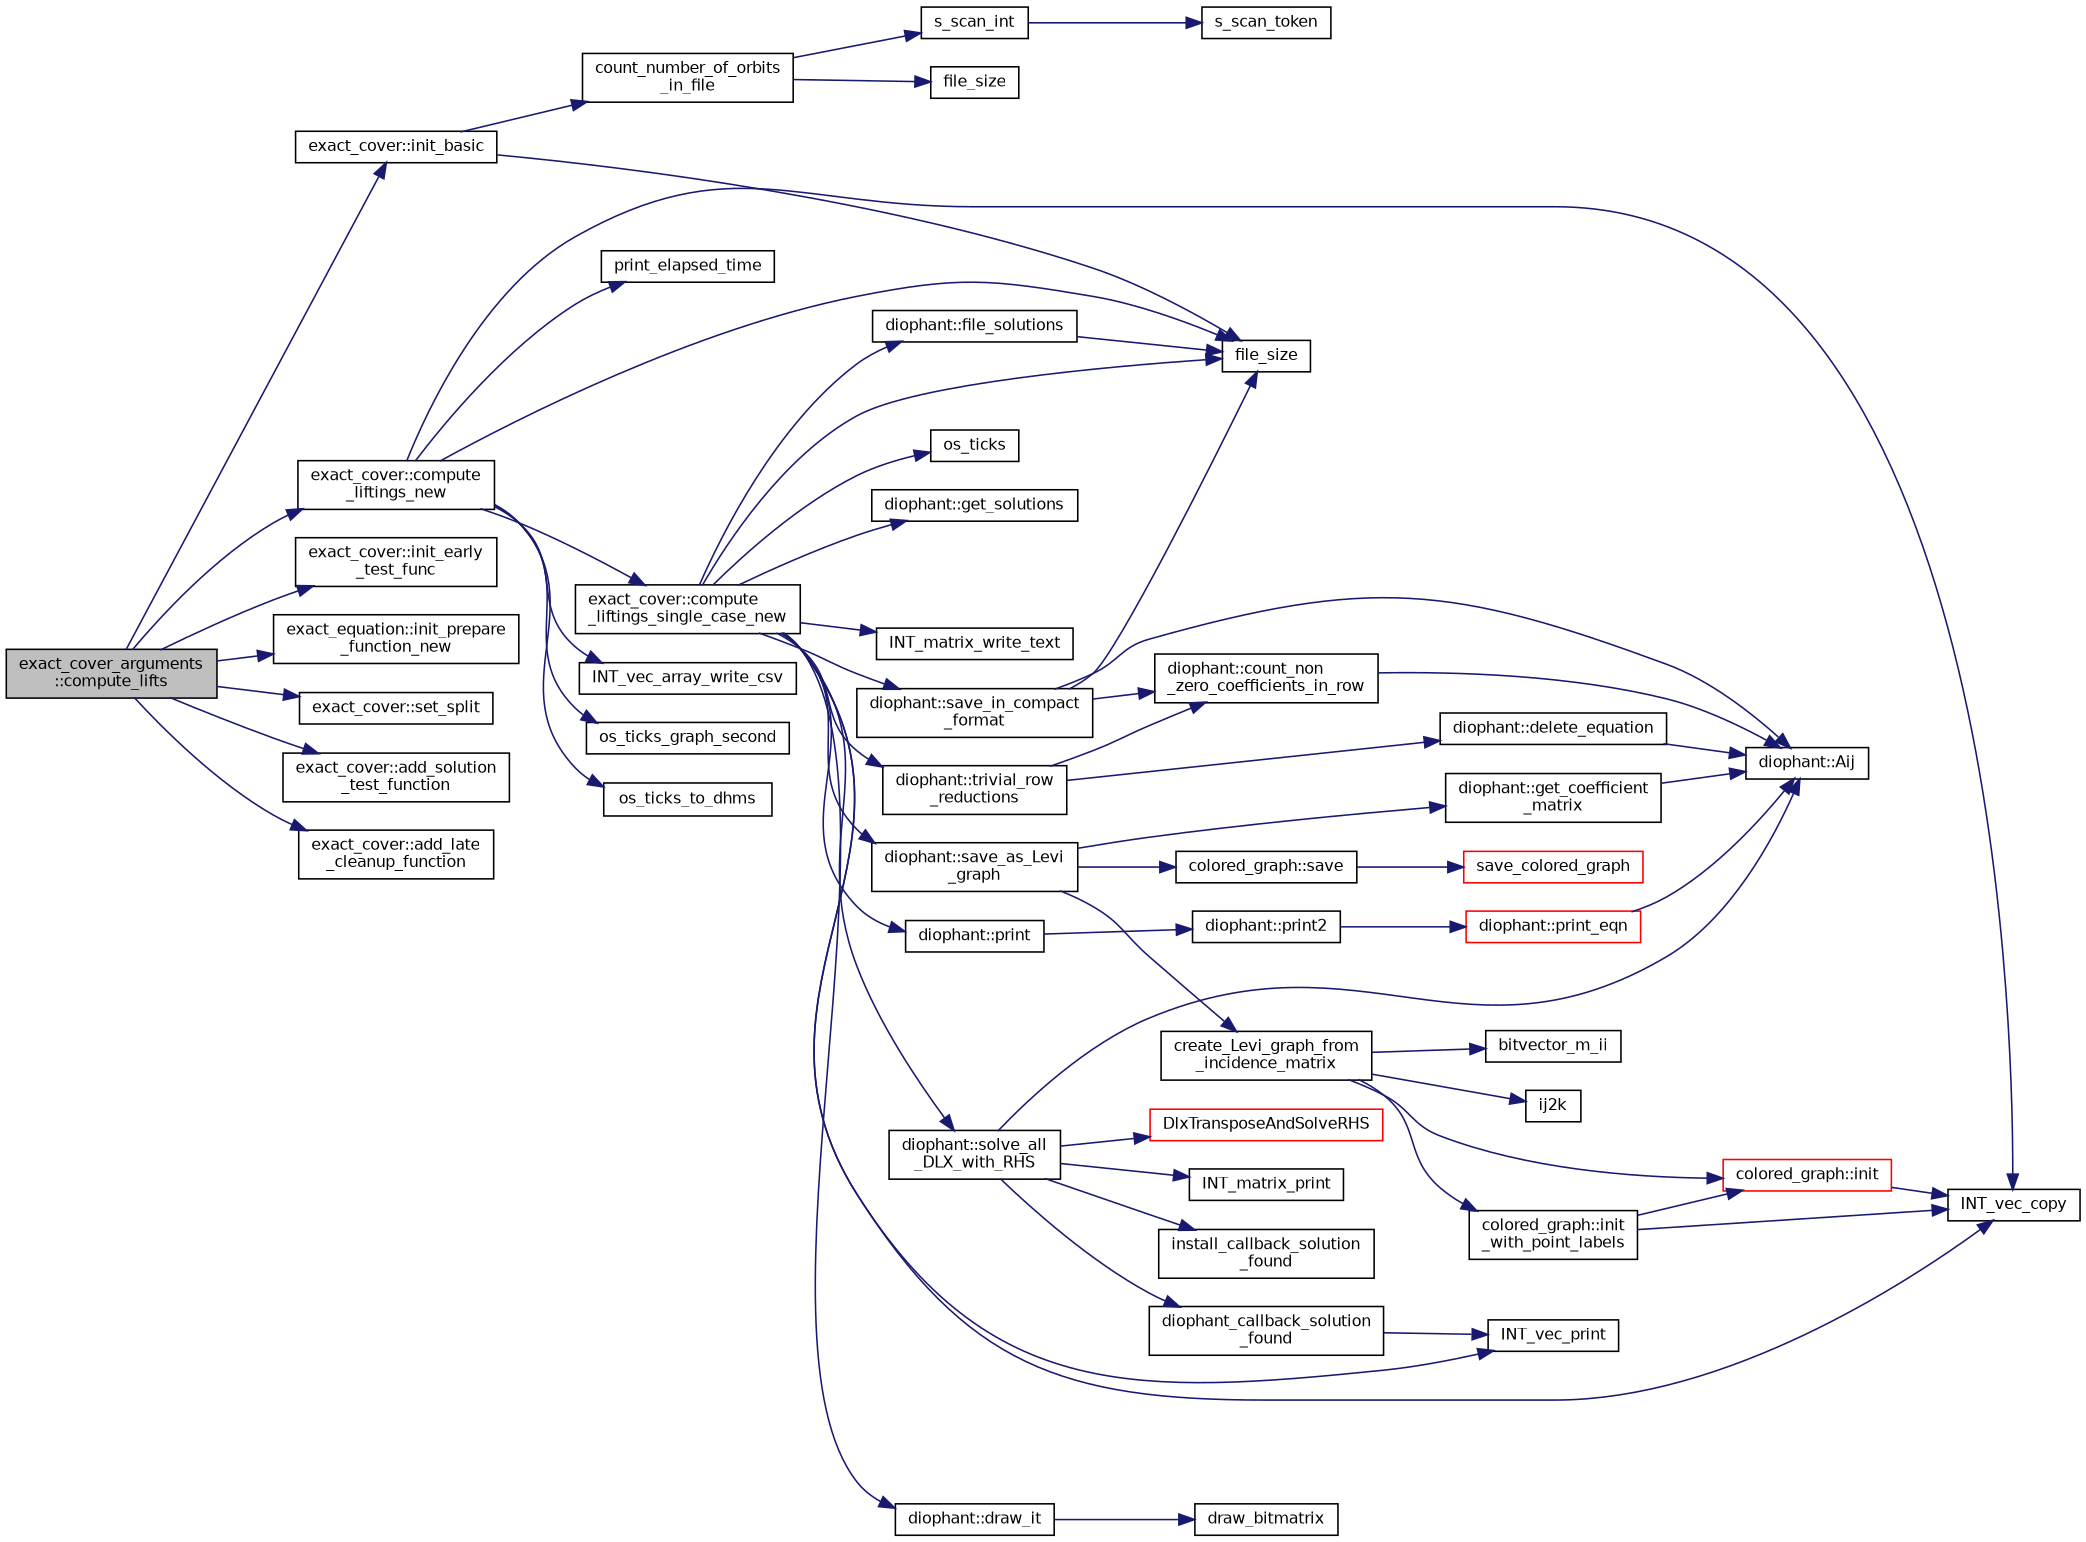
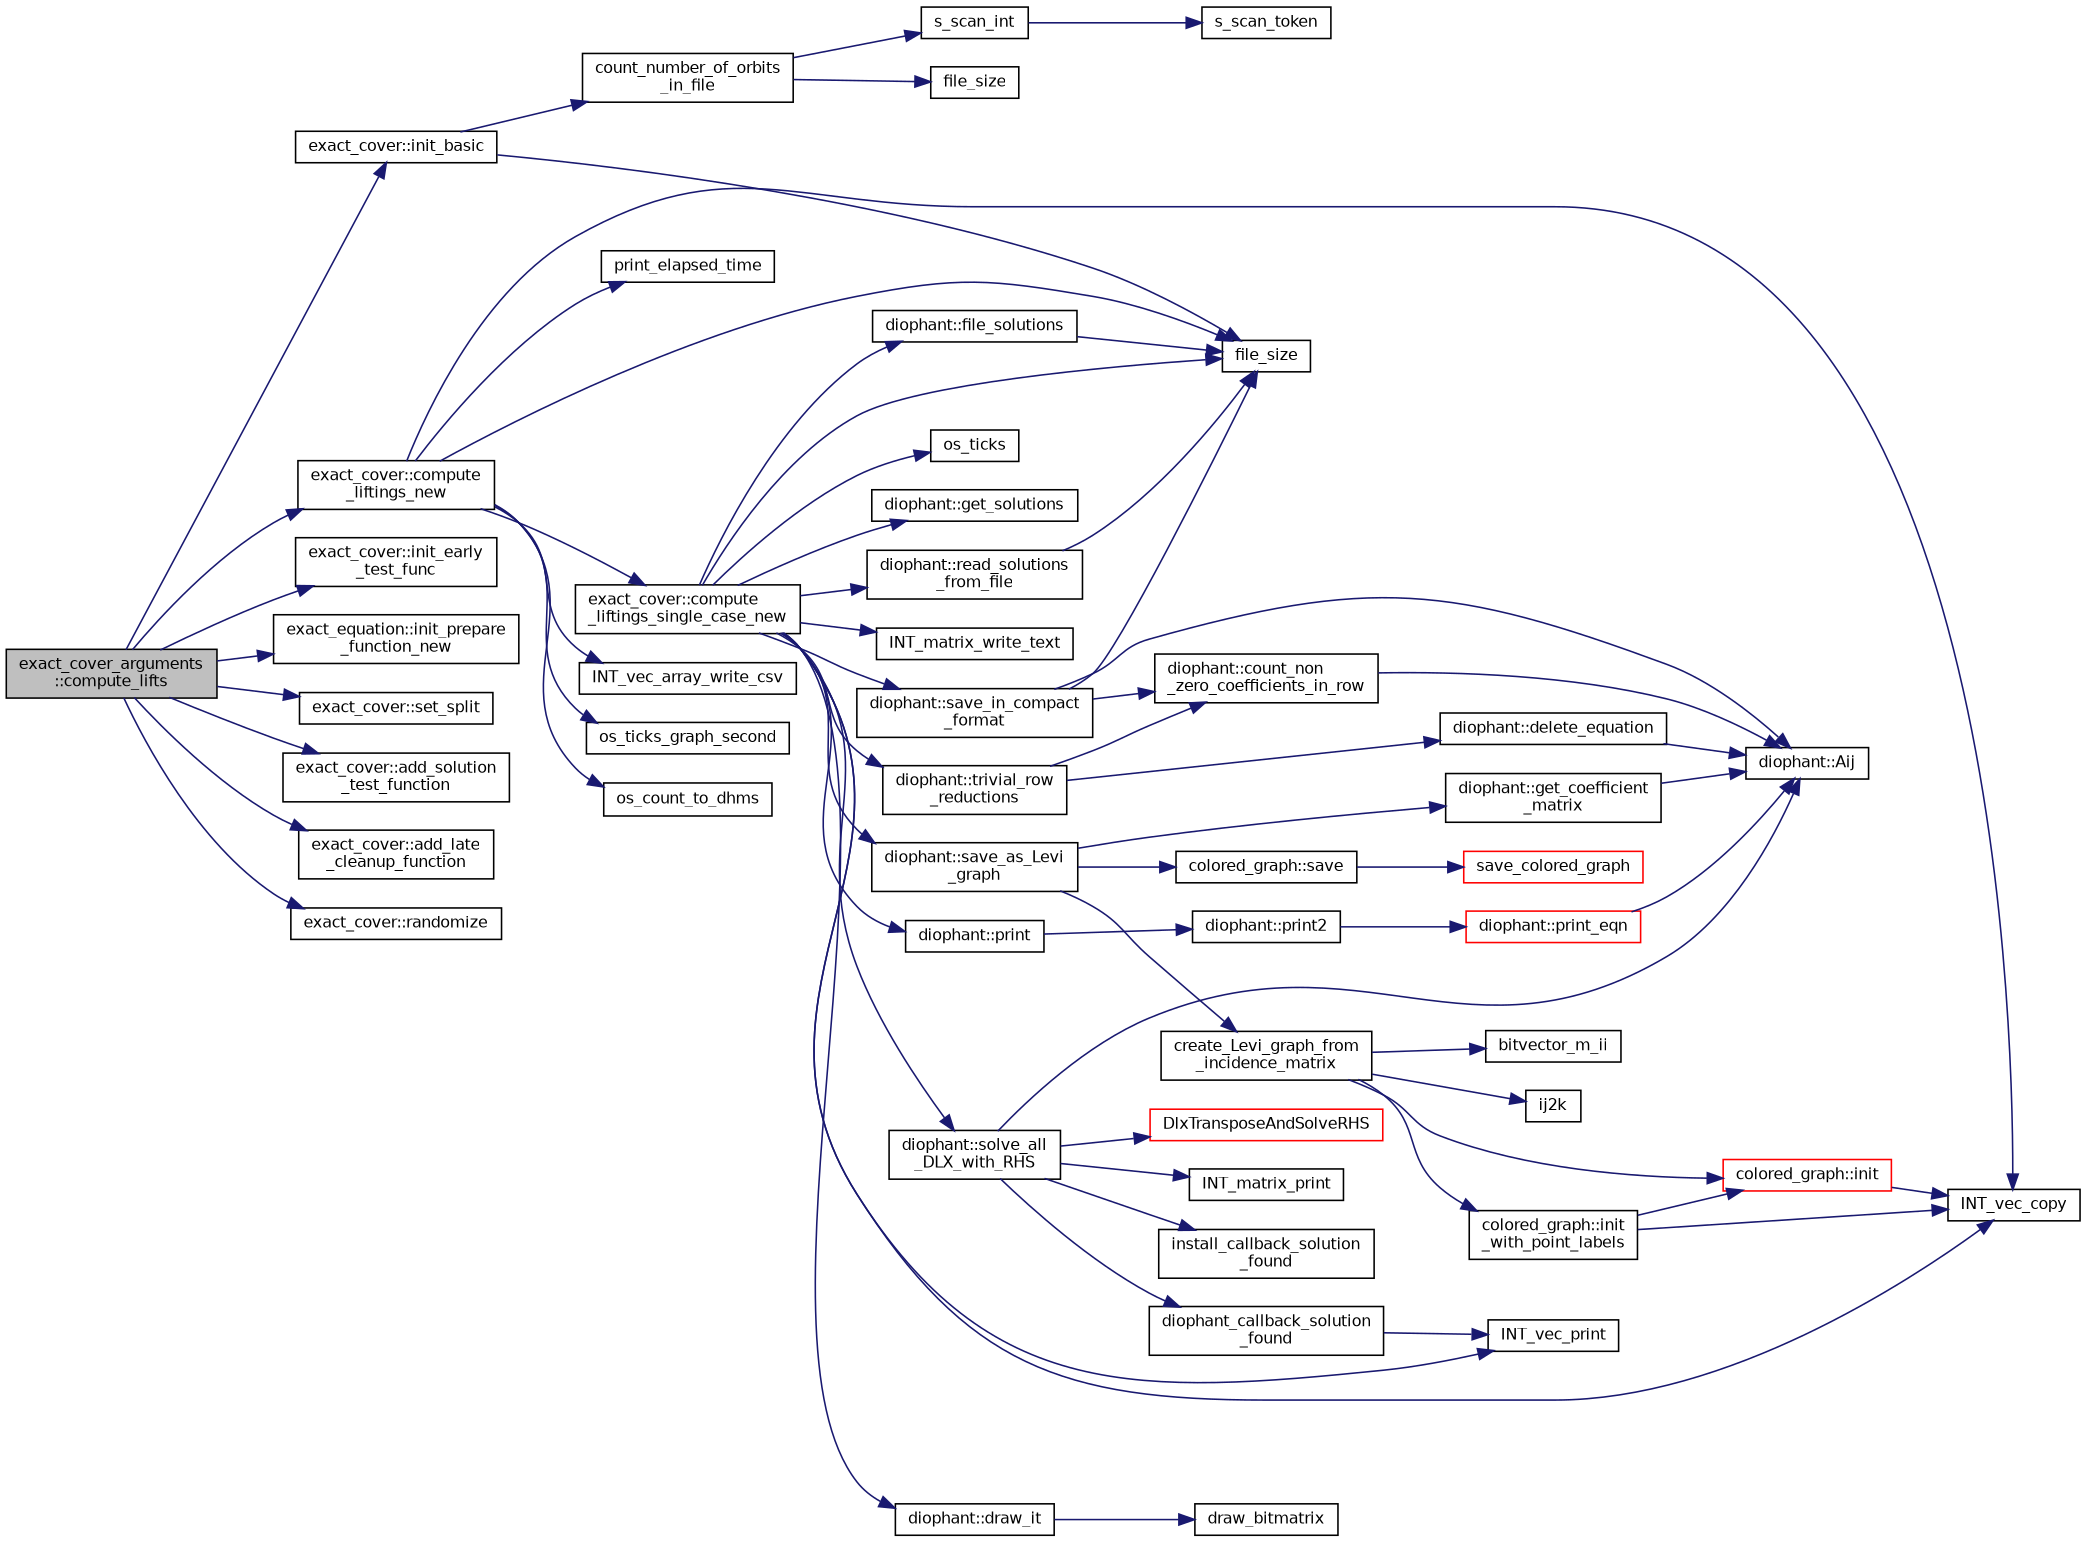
none -> (975, 575)
(688, 799) -> (688, 799)
none -> (396, 924)
